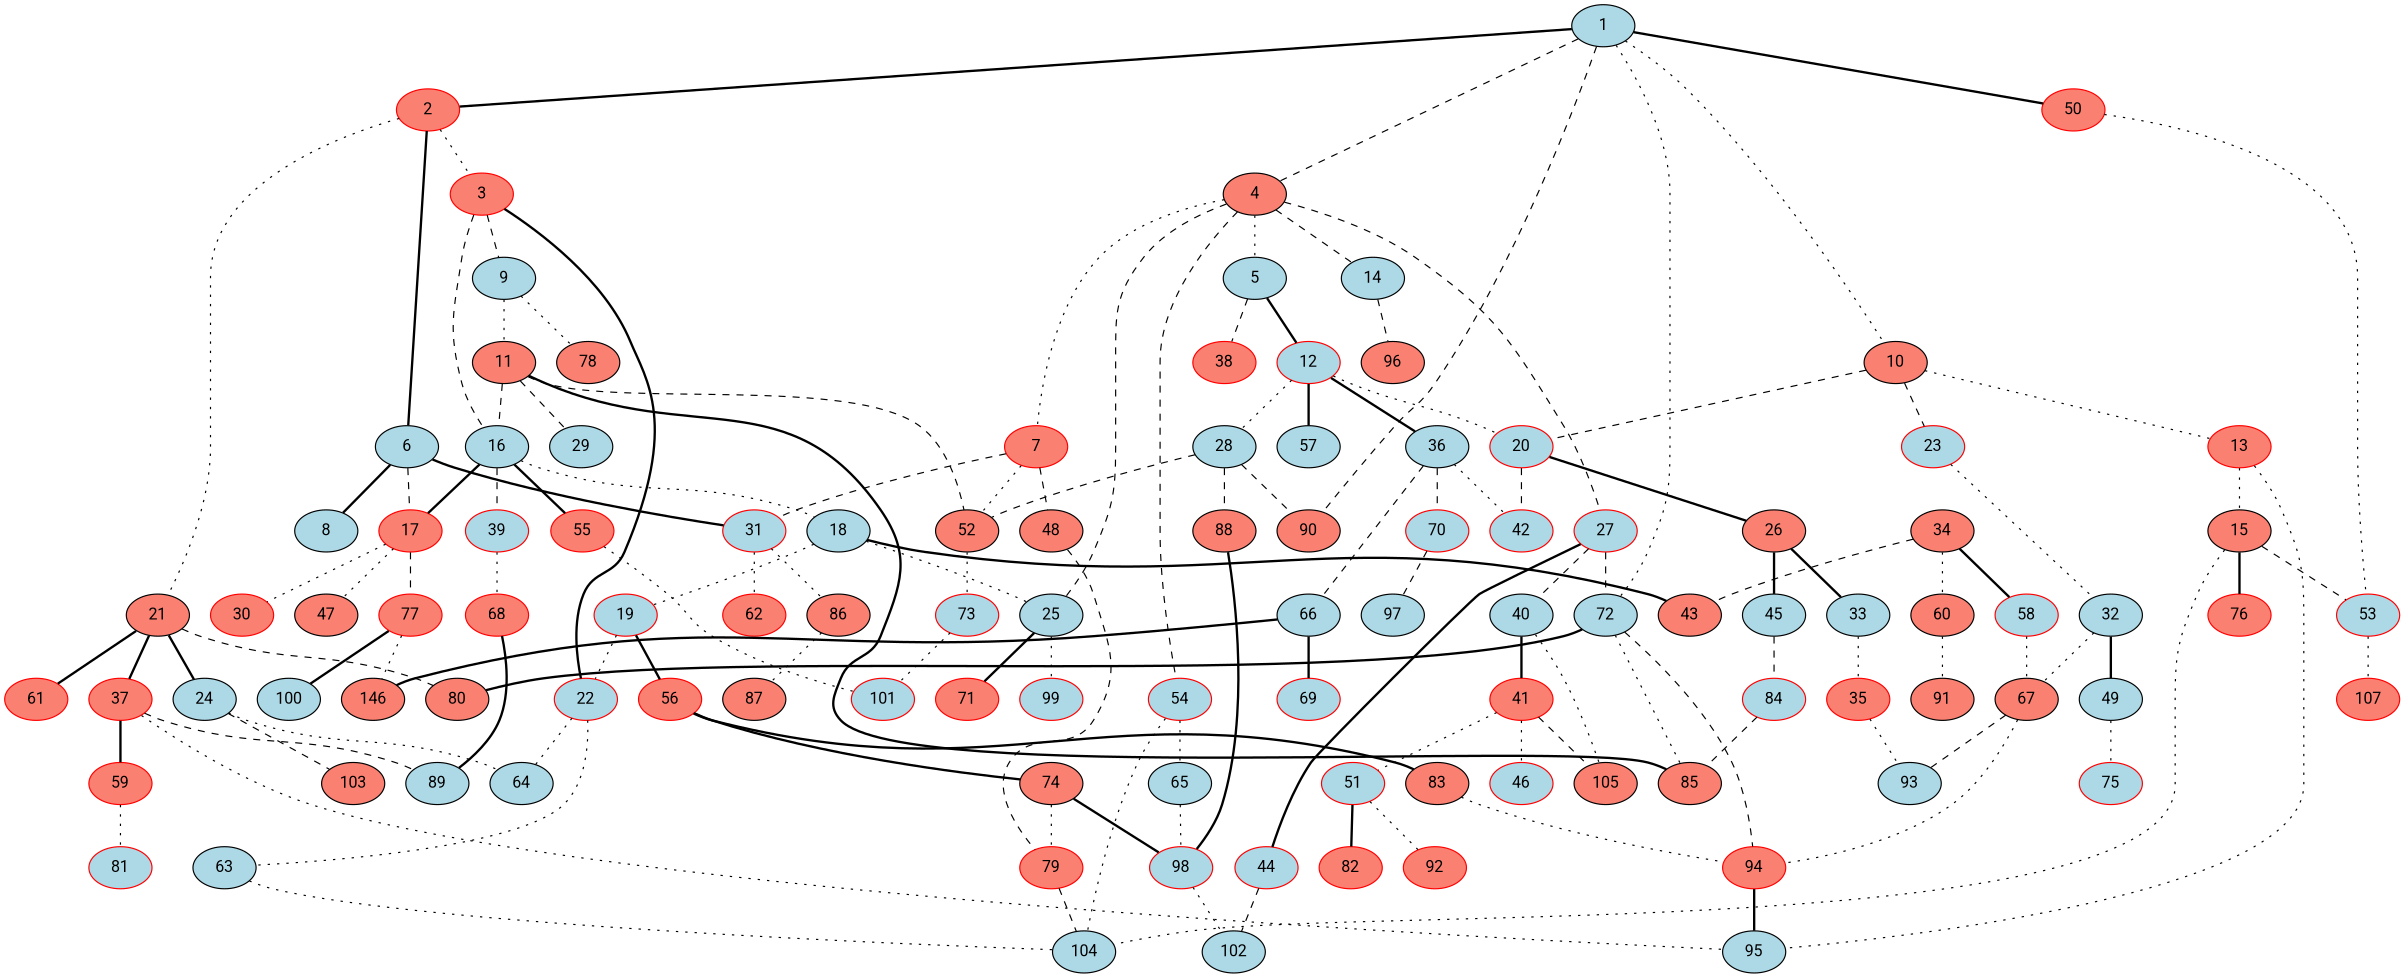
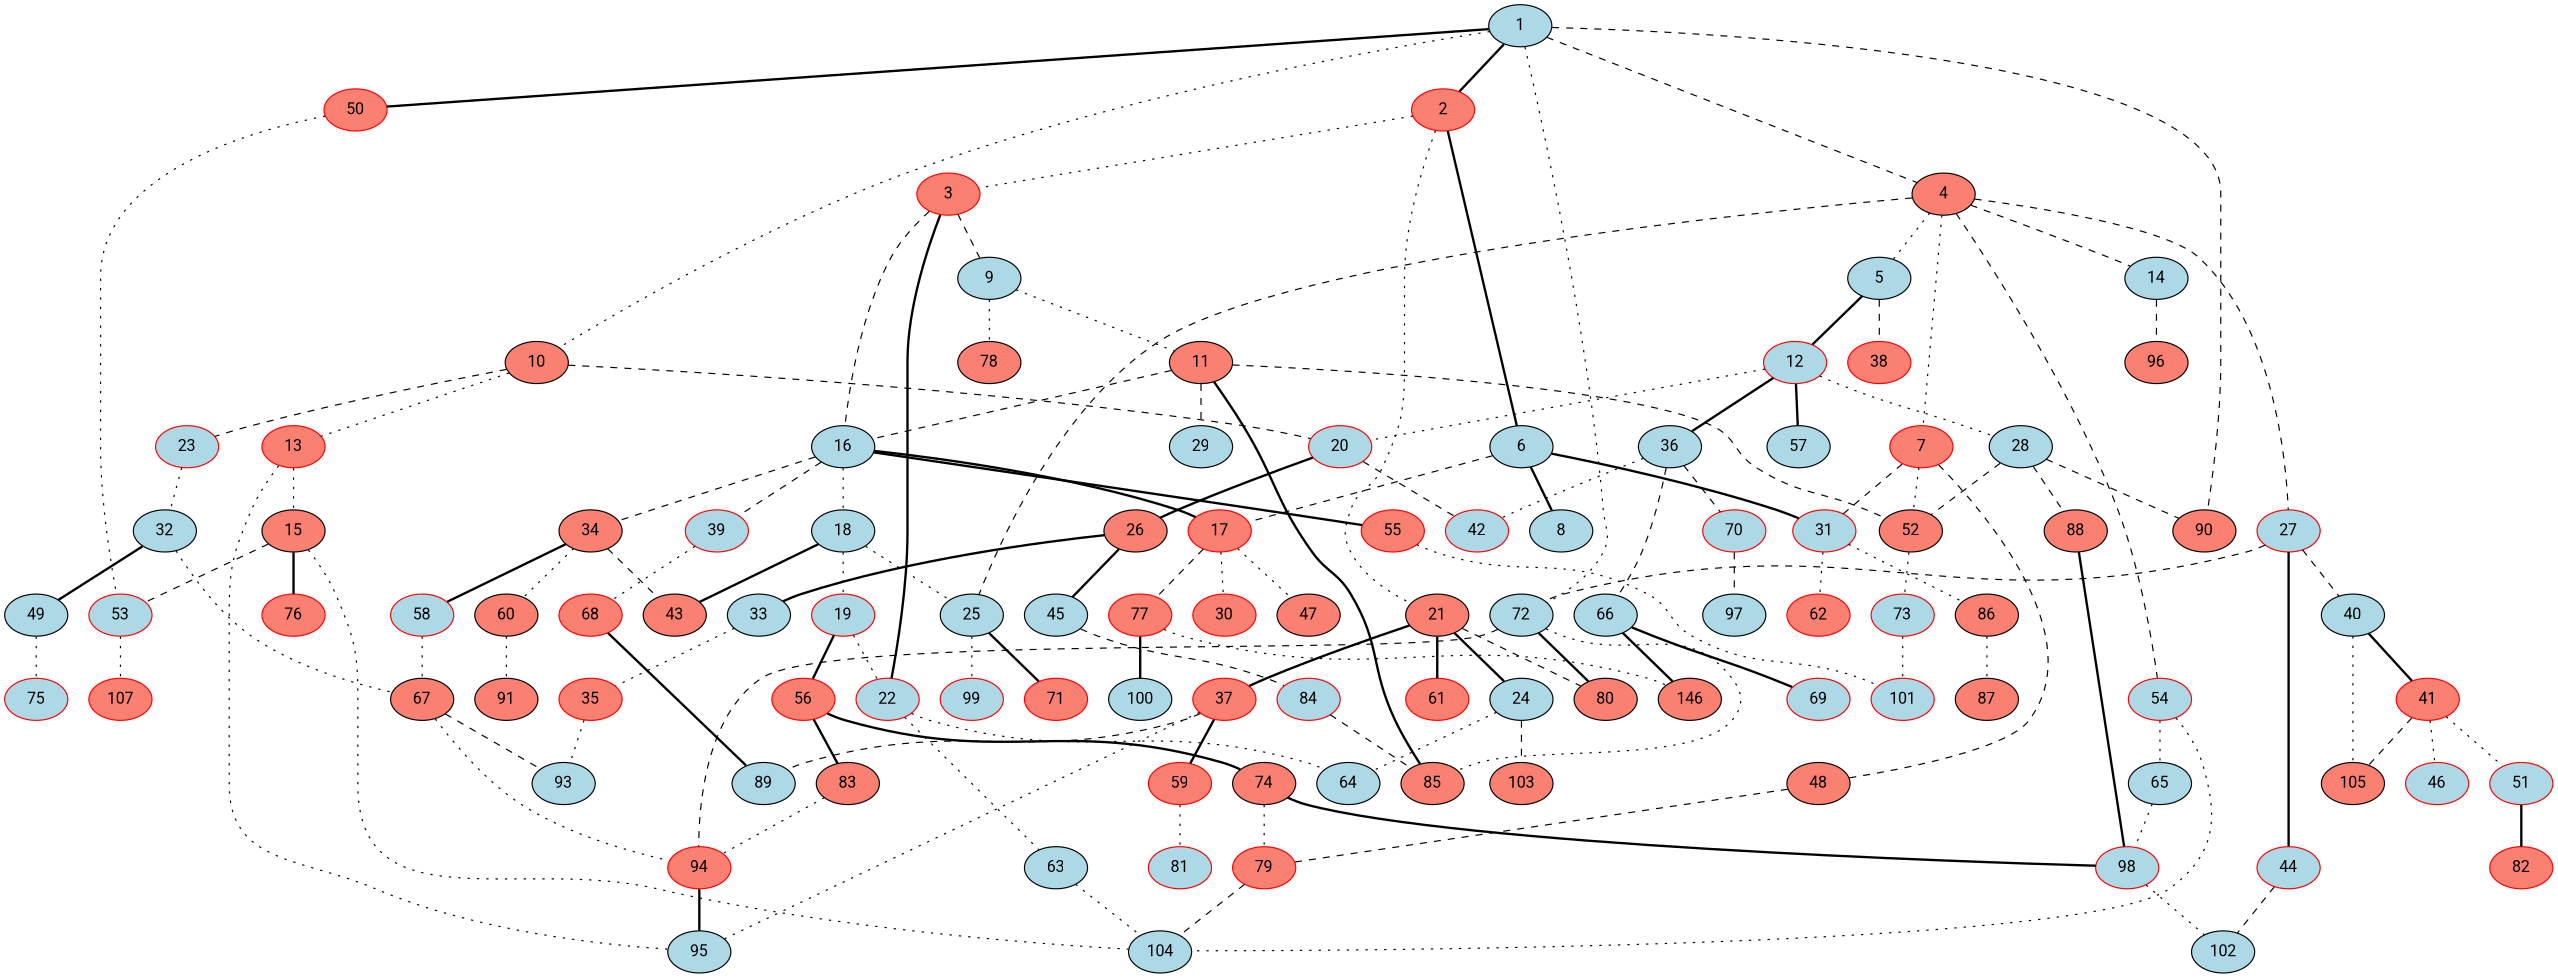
none -> (717, 489)
(1435, 868) -> none
